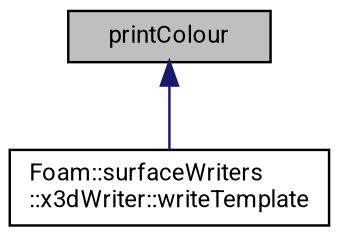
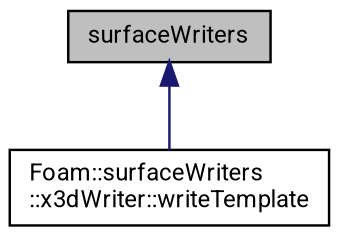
(169, 37) -> (169, 37)
